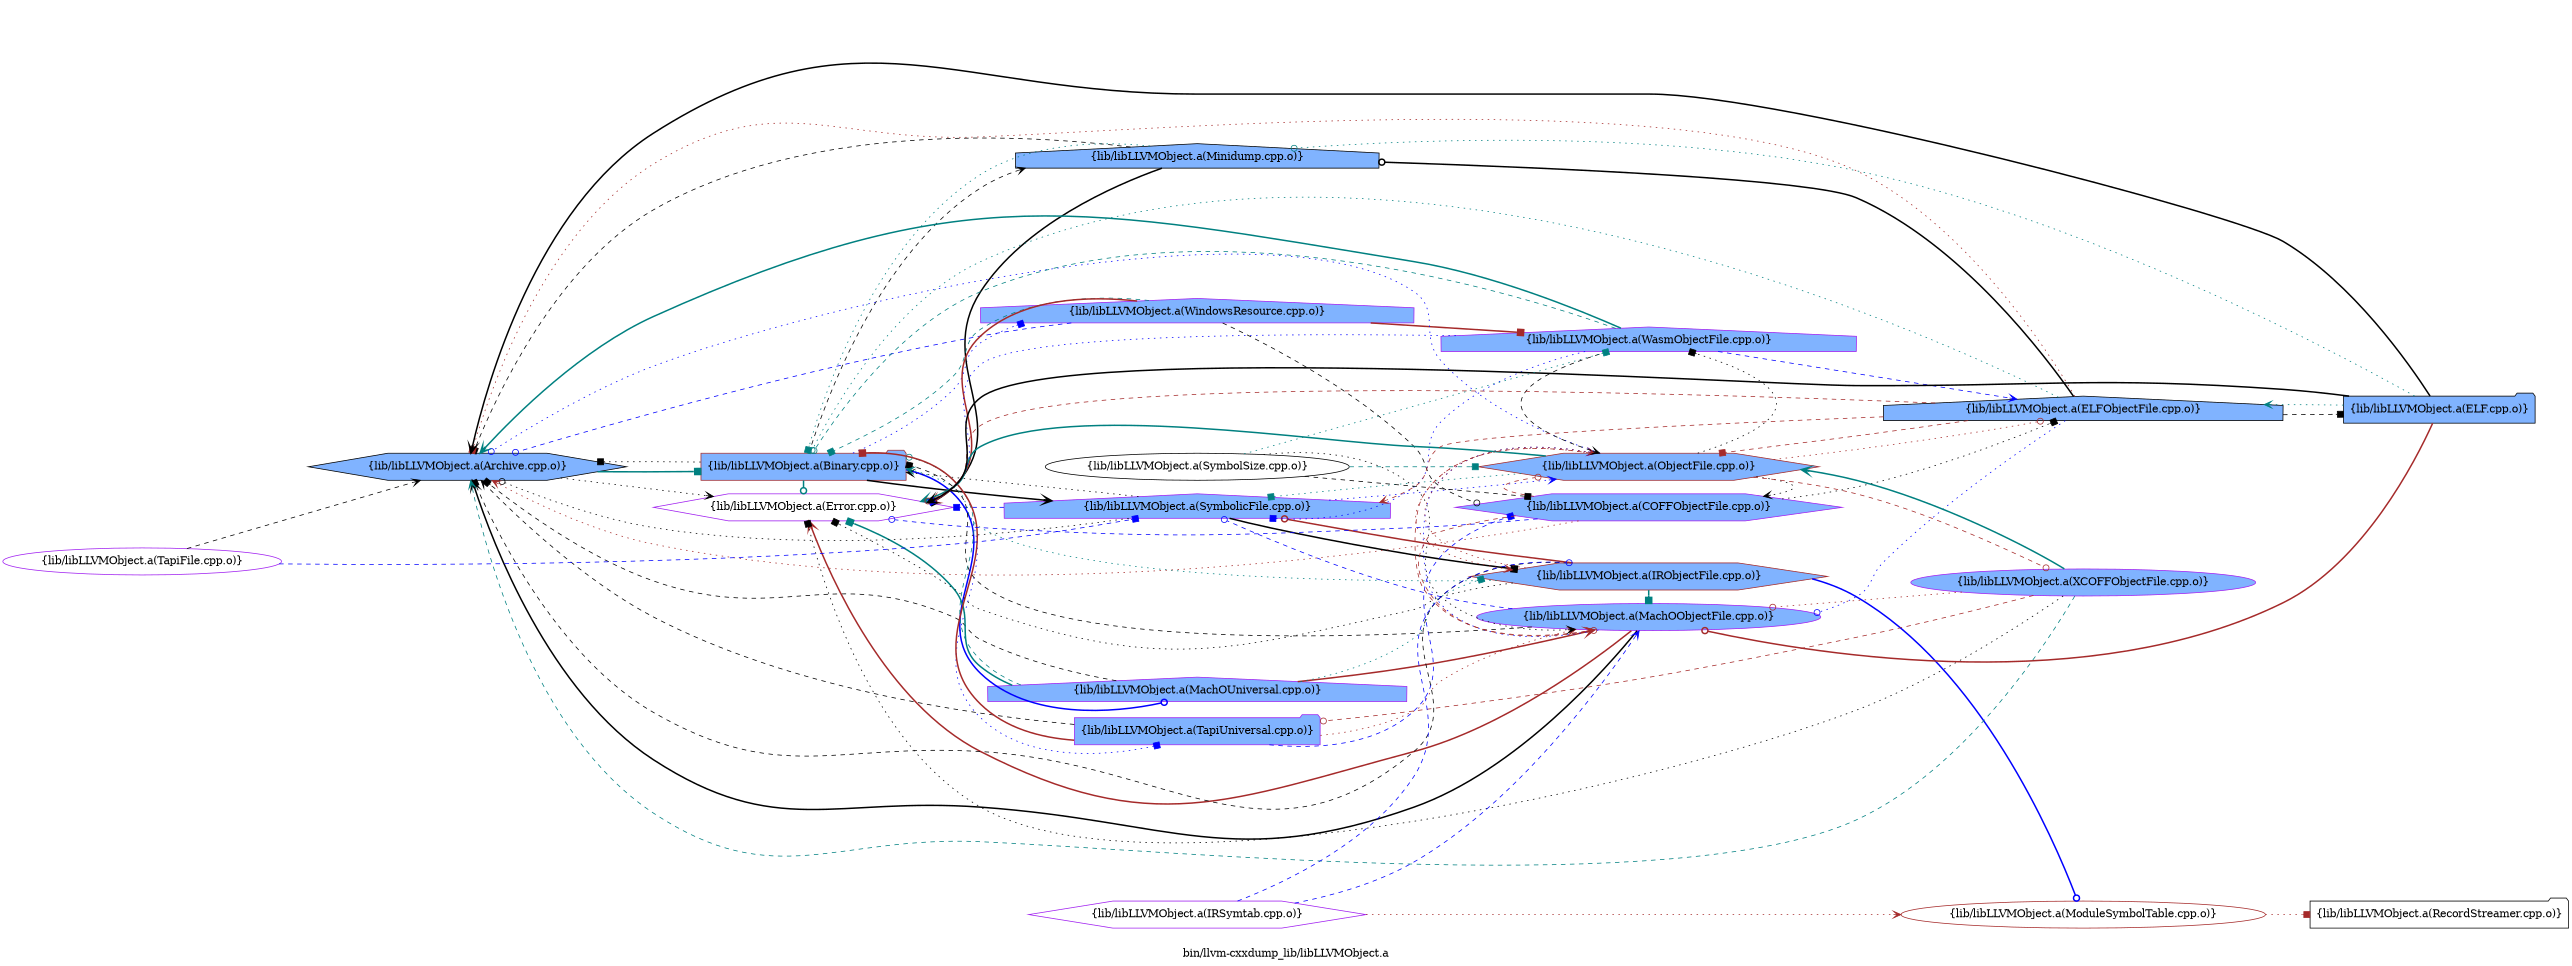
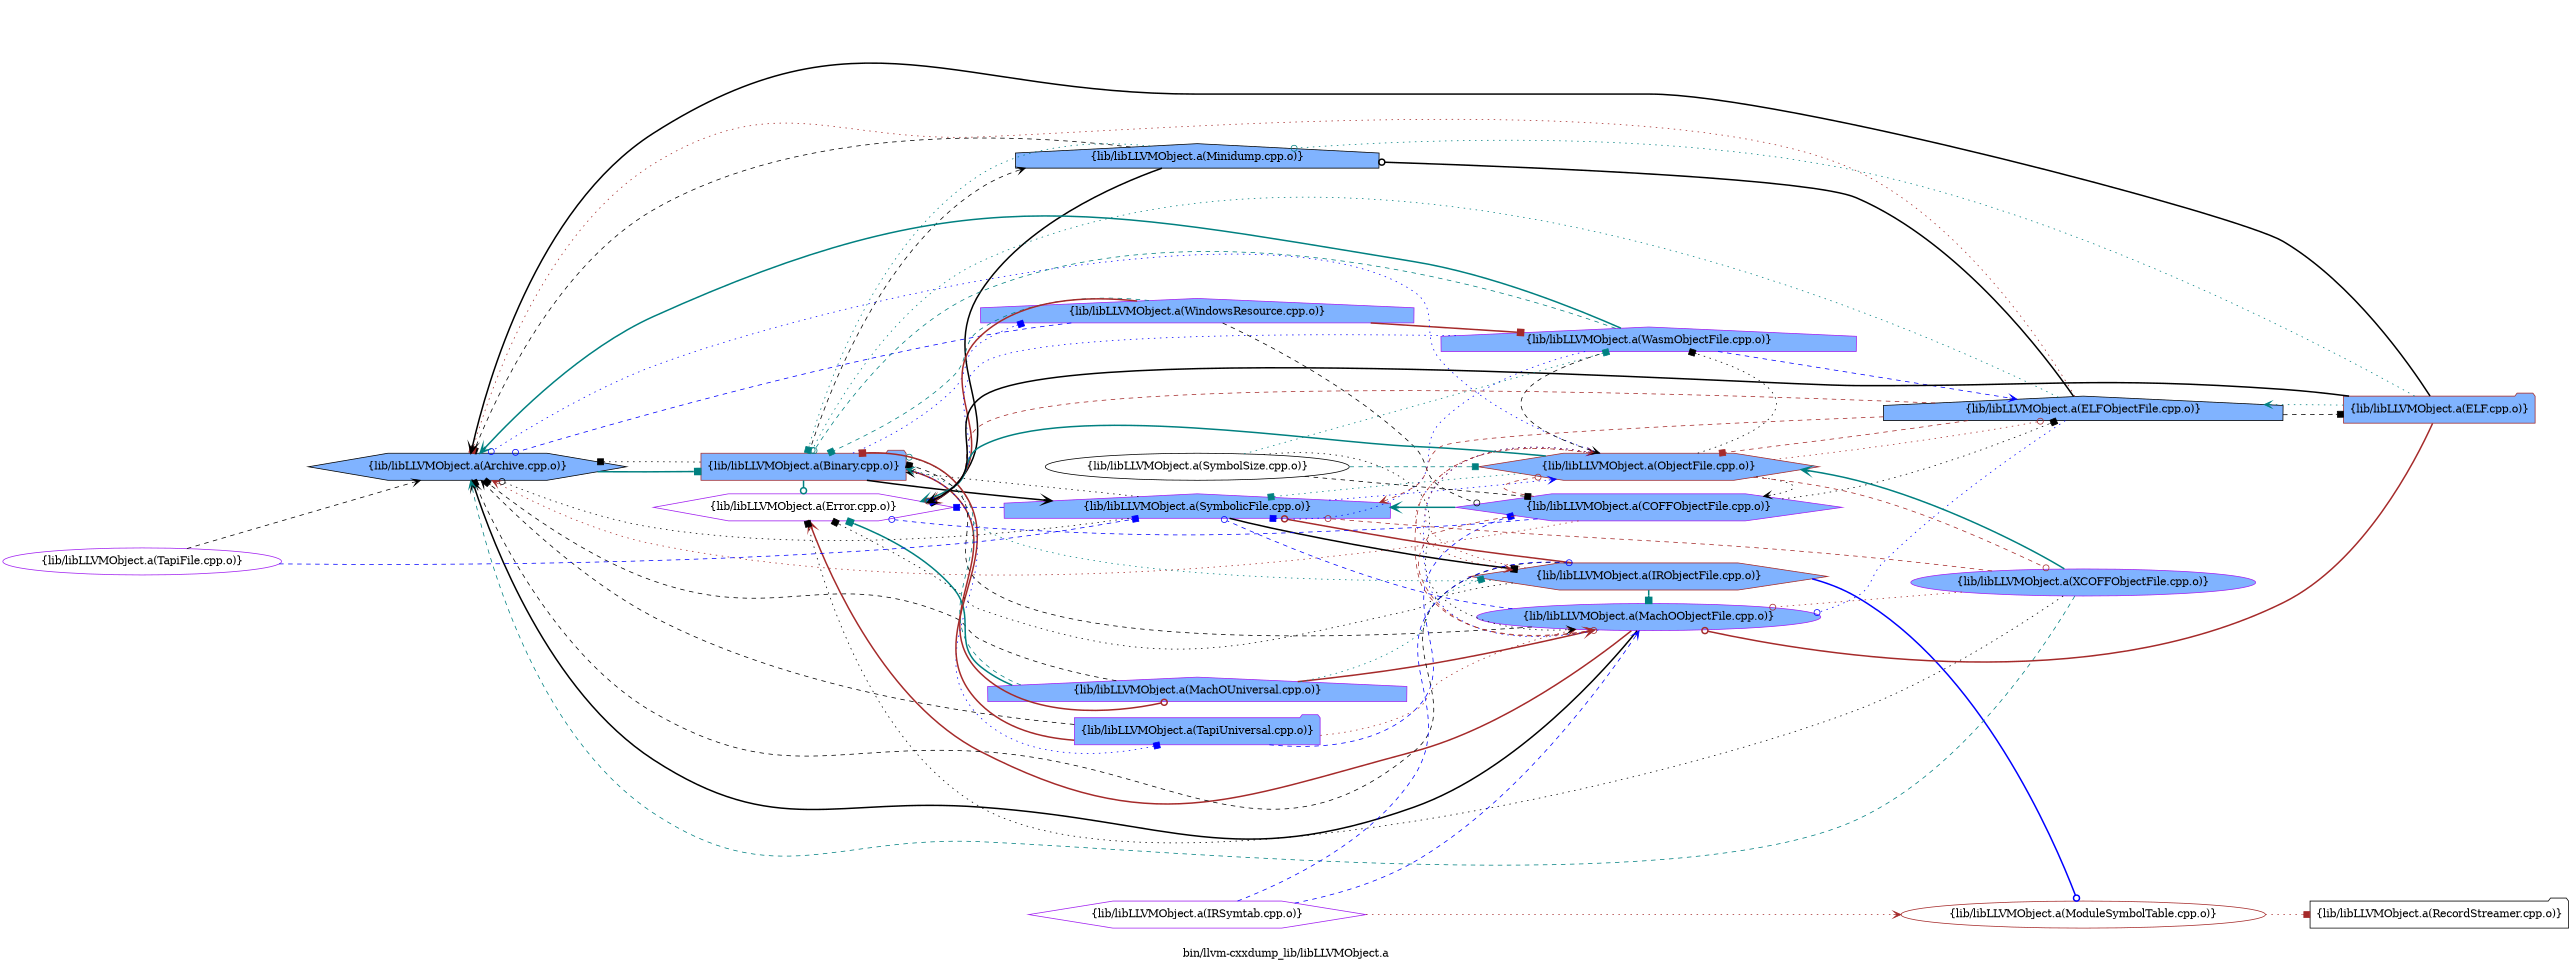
(2439, 410) -> (2439, 410)
(633, 487) -> none
none -> (1432, 507)
(1682, 671) -> (1662, 542)
(984, 676) -> (984, 676)
